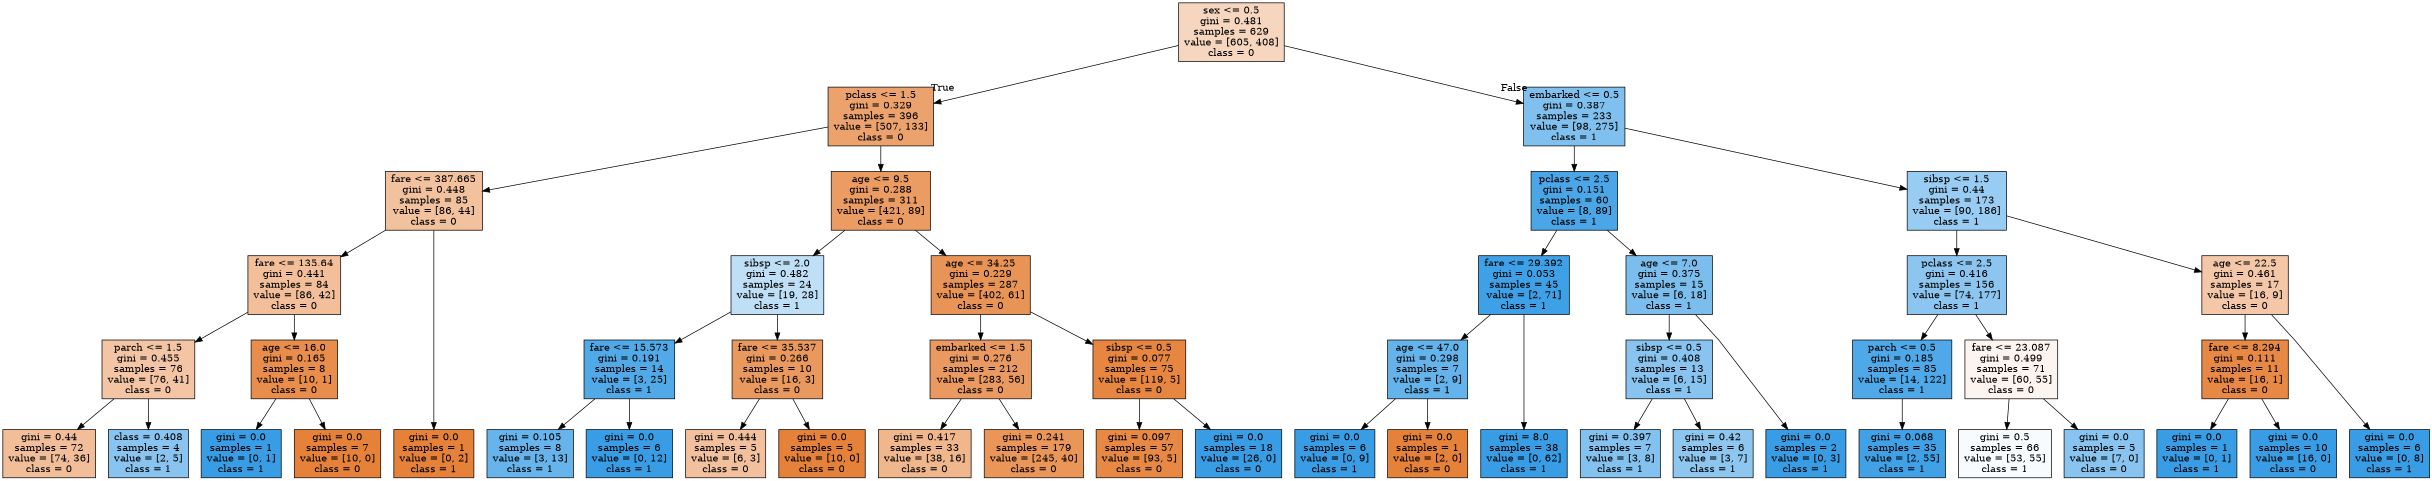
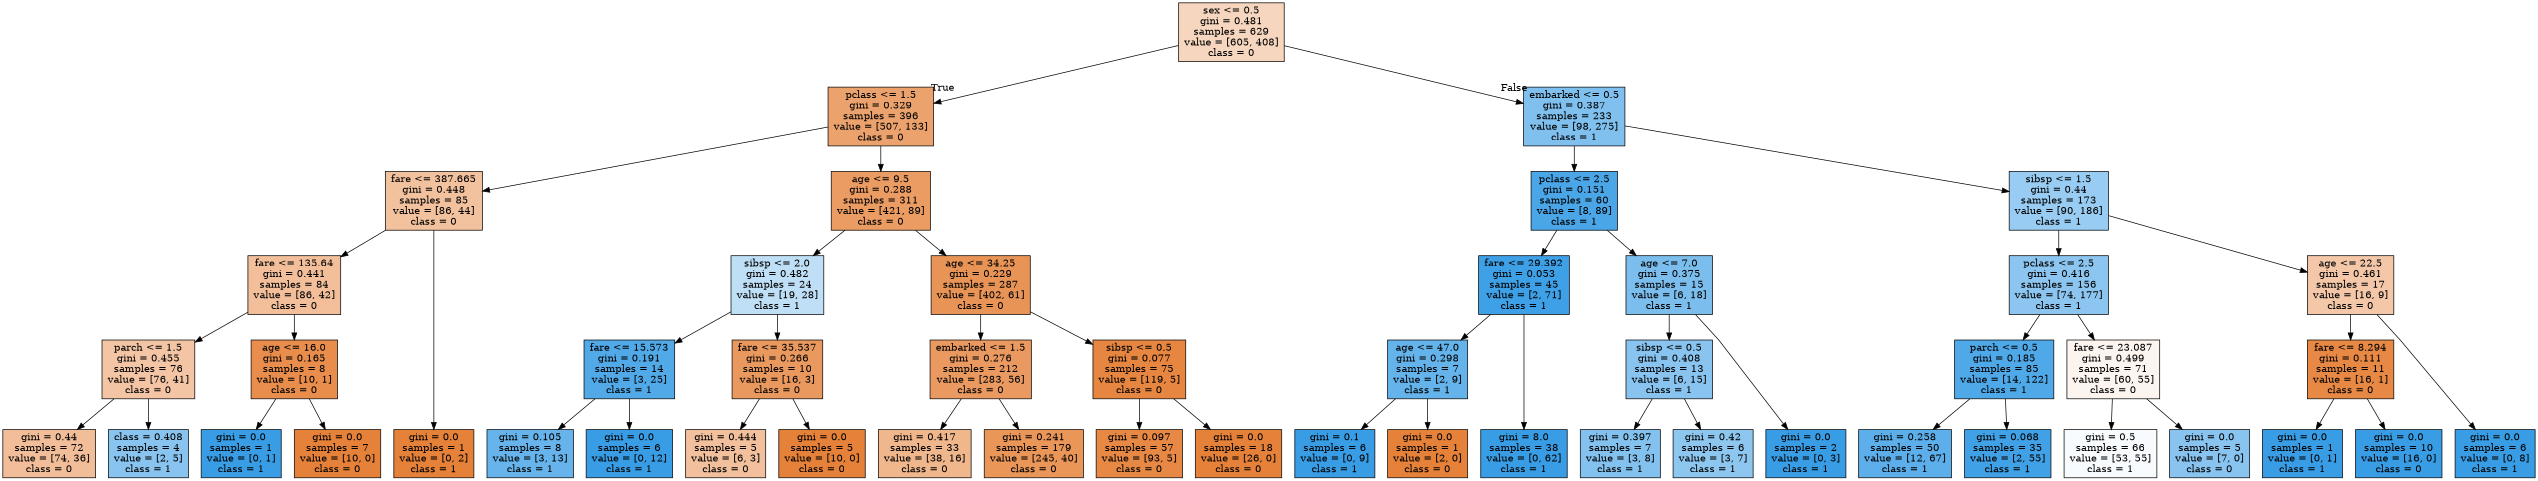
(1239, 454) -> (1239, 454)
(1335, 454) -> (1335, 454)
none -> (1905, 454)
